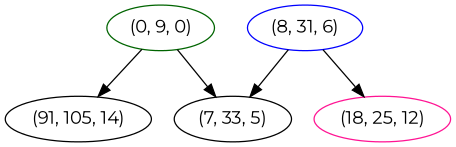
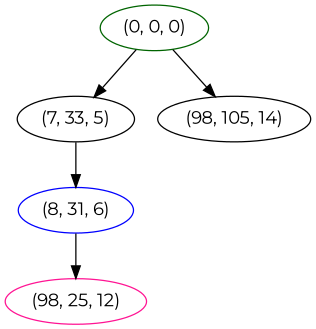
(161, 28) -> (154, 28)
(273, 68) -> (76, 158)
(78, 119) -> (234, 119)
(382, 119) -> (76, 301)
